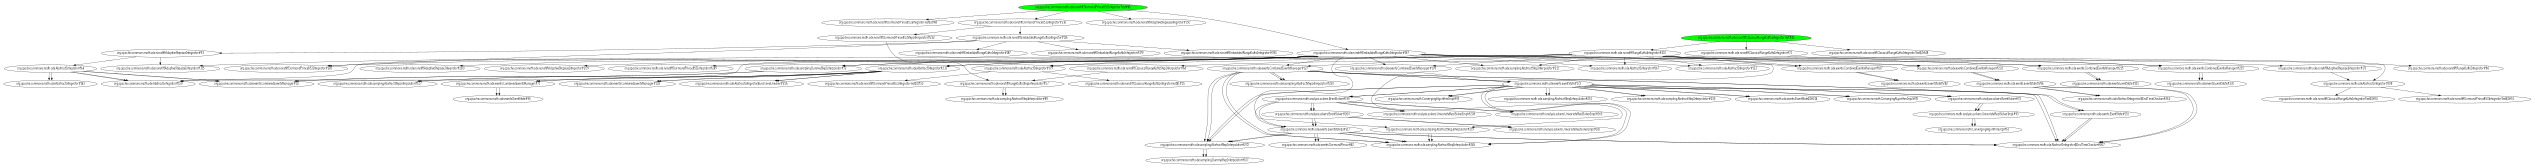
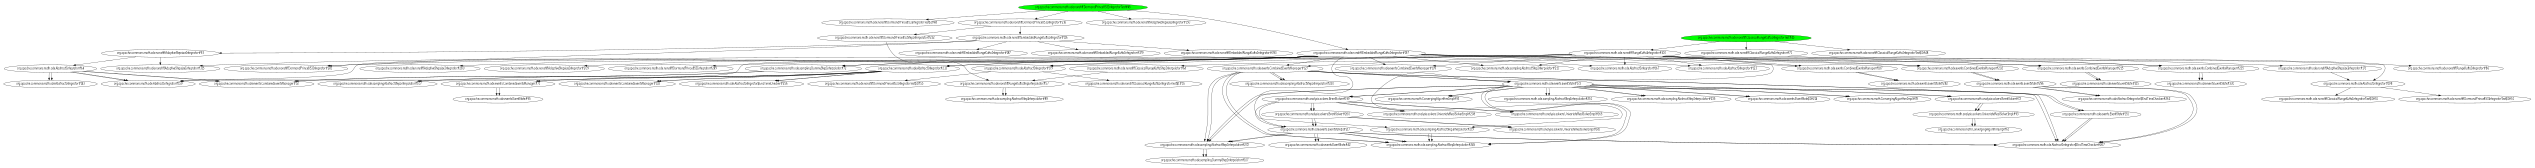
(1318, 145) -> (1318, 145)
